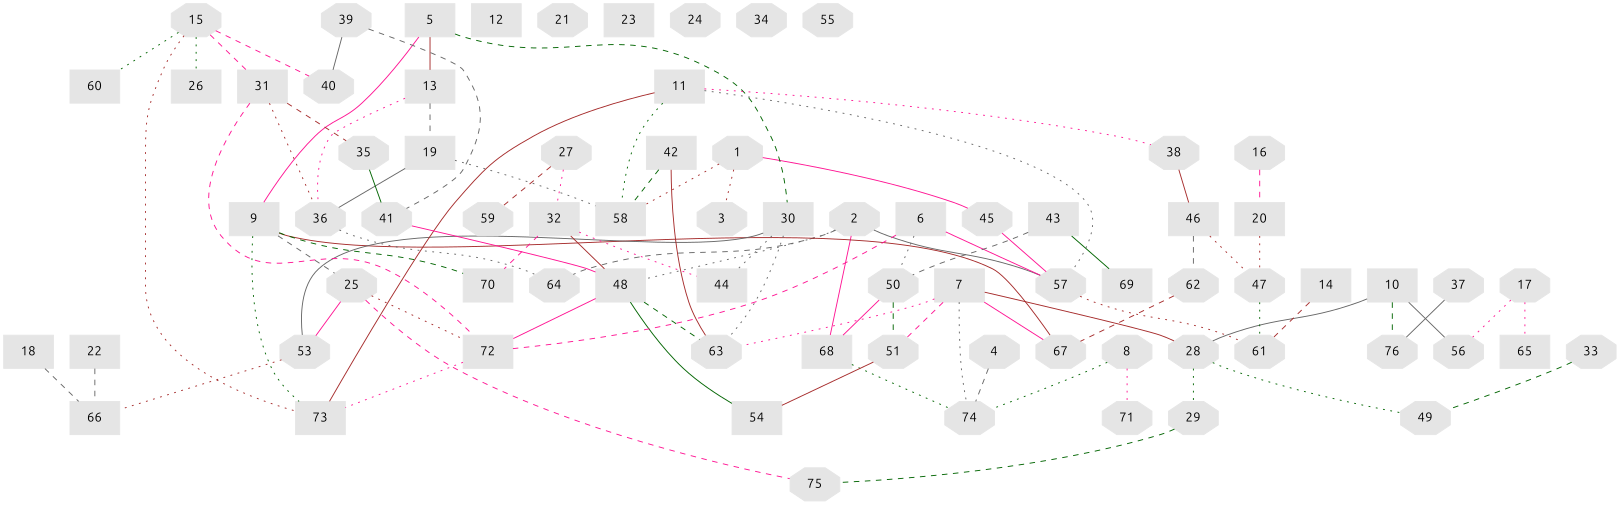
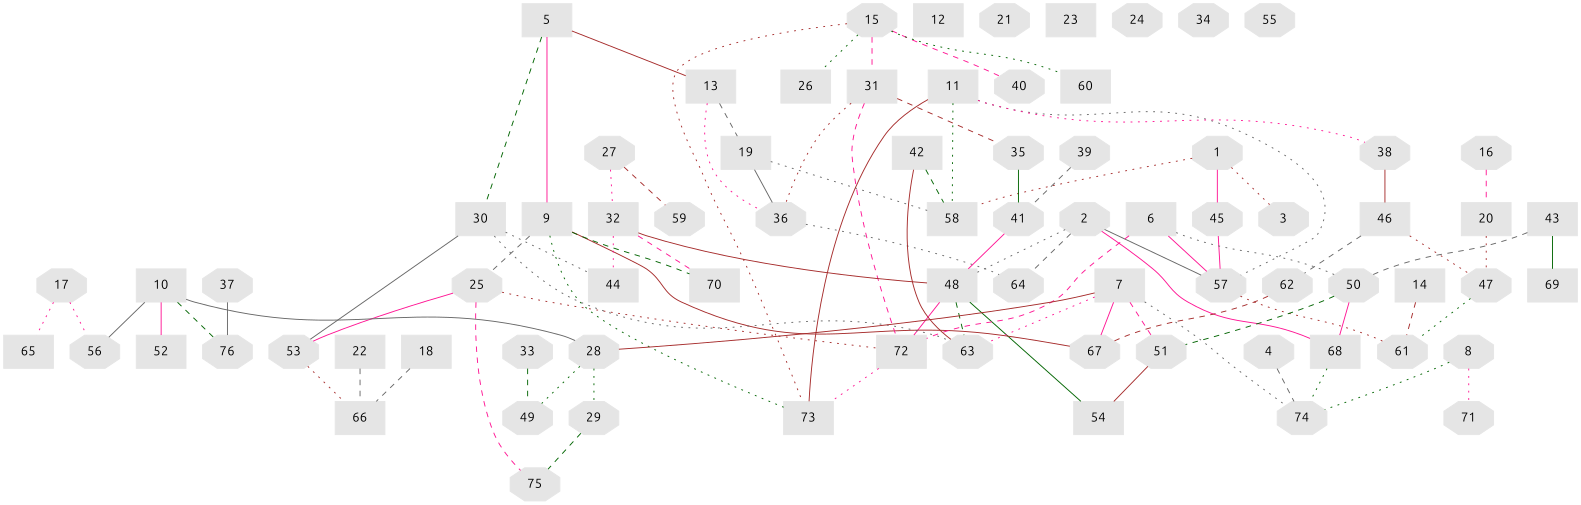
(337, 54) -> none
none -> (161, 352)
